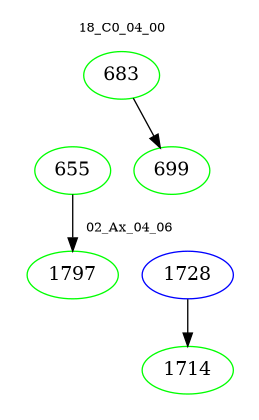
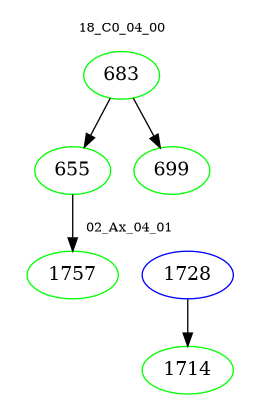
none -> (100, 117)
(130, 228) -> (130, 228)
(73, 275) -> (73, 275)
